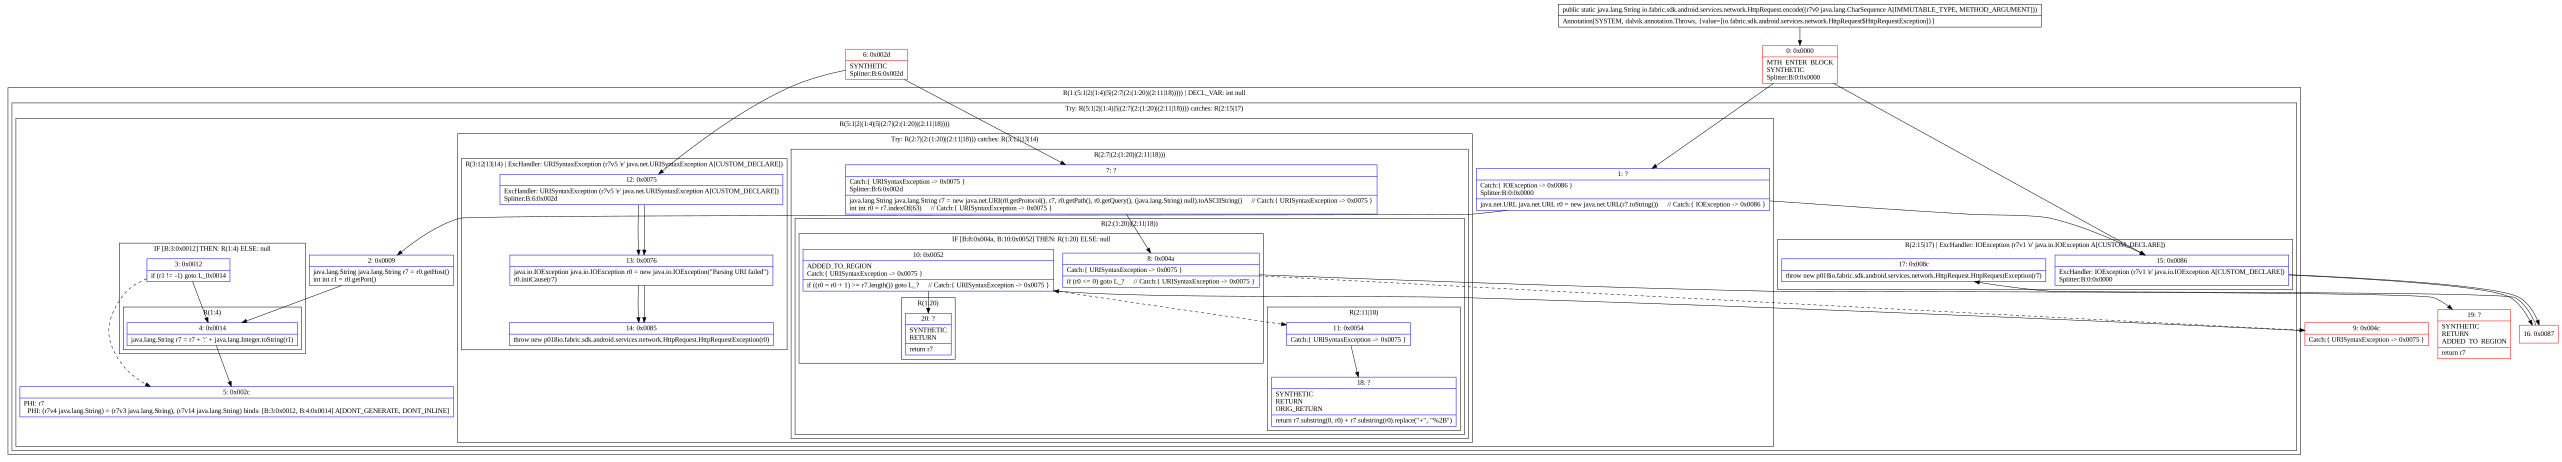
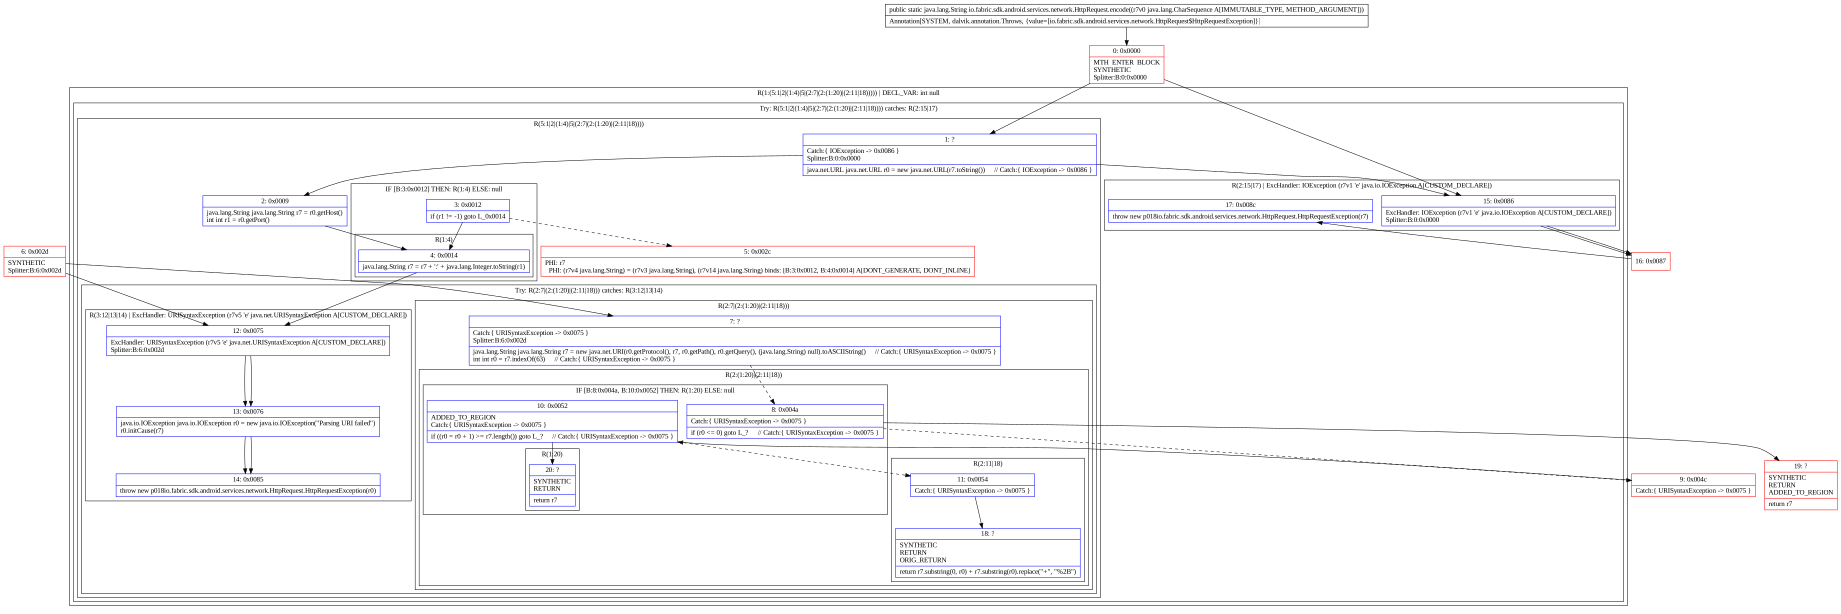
(1137, 231) -> (760, 382)
(223, 364) -> (353, 298)
(237, 402) -> (758, 261)
